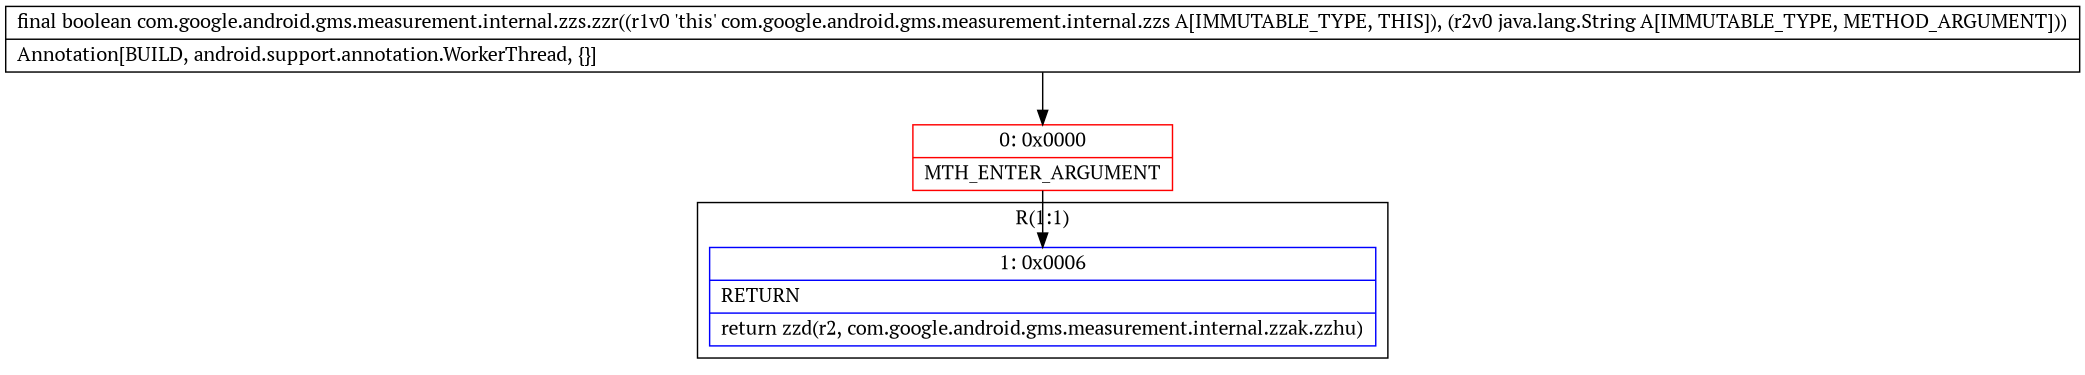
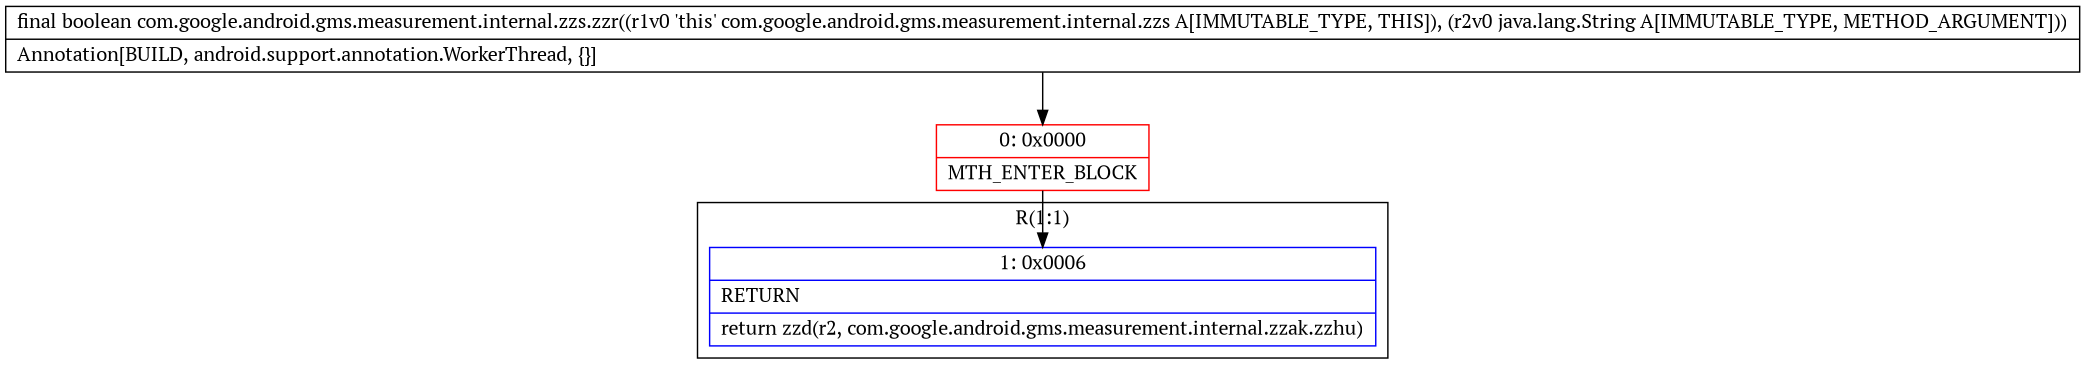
(1043, 173) -> (1043, 173)
